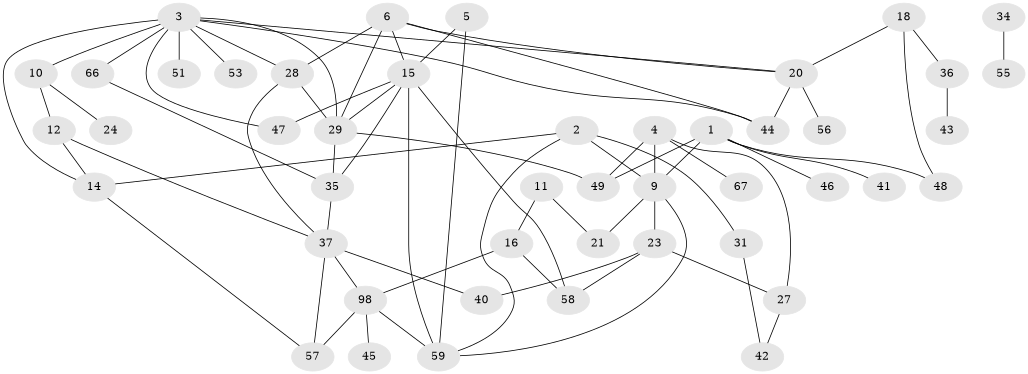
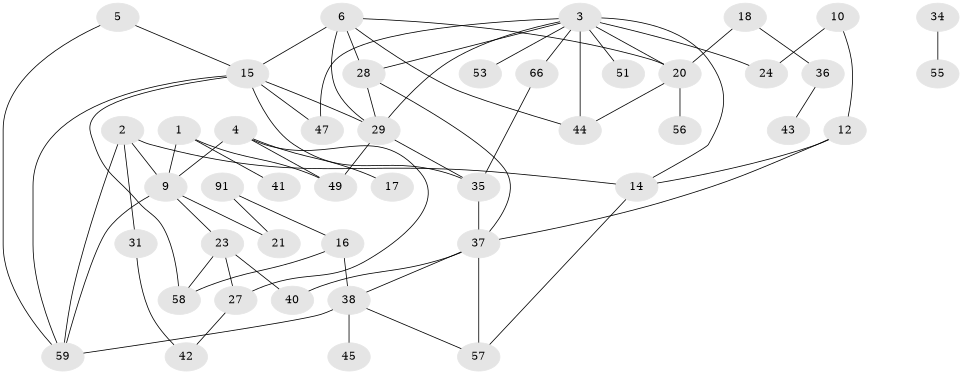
(106, 43) -> (675, 42)
(542, 187) -> (222, 187)
(741, 187) -> (392, 187)
(828, 187) -> none
(941, 187) -> none
(365, 300) -> (349, 300)
